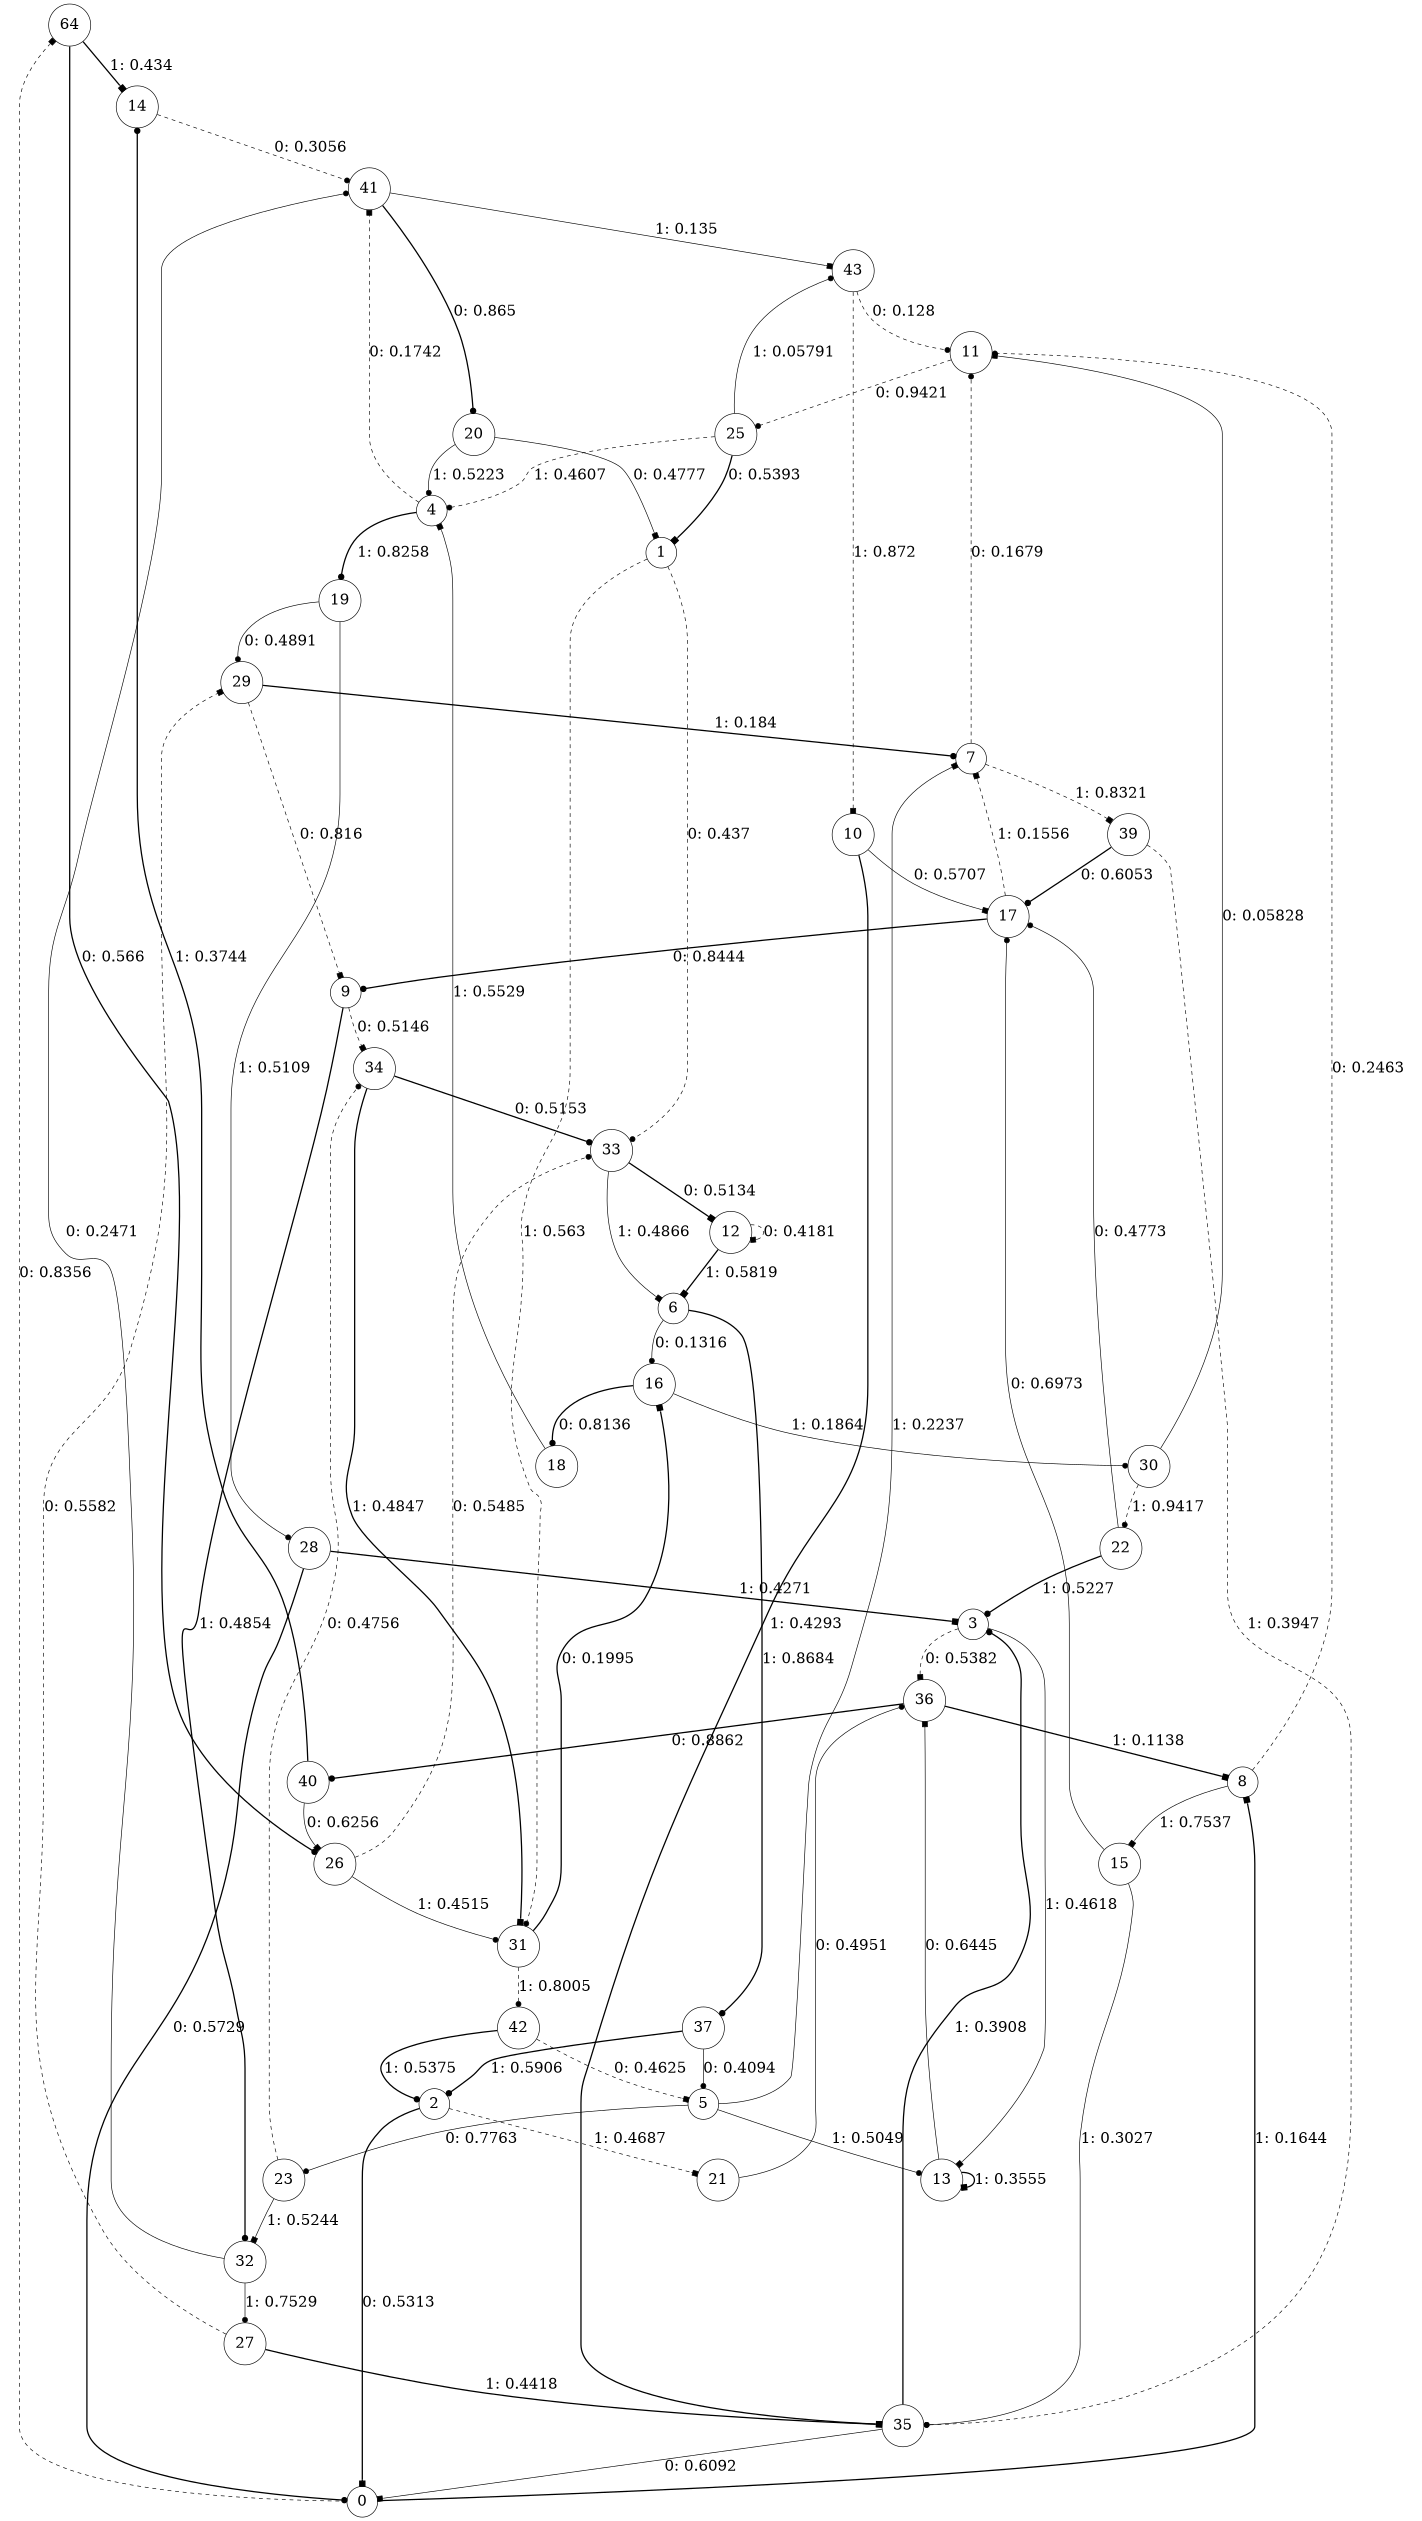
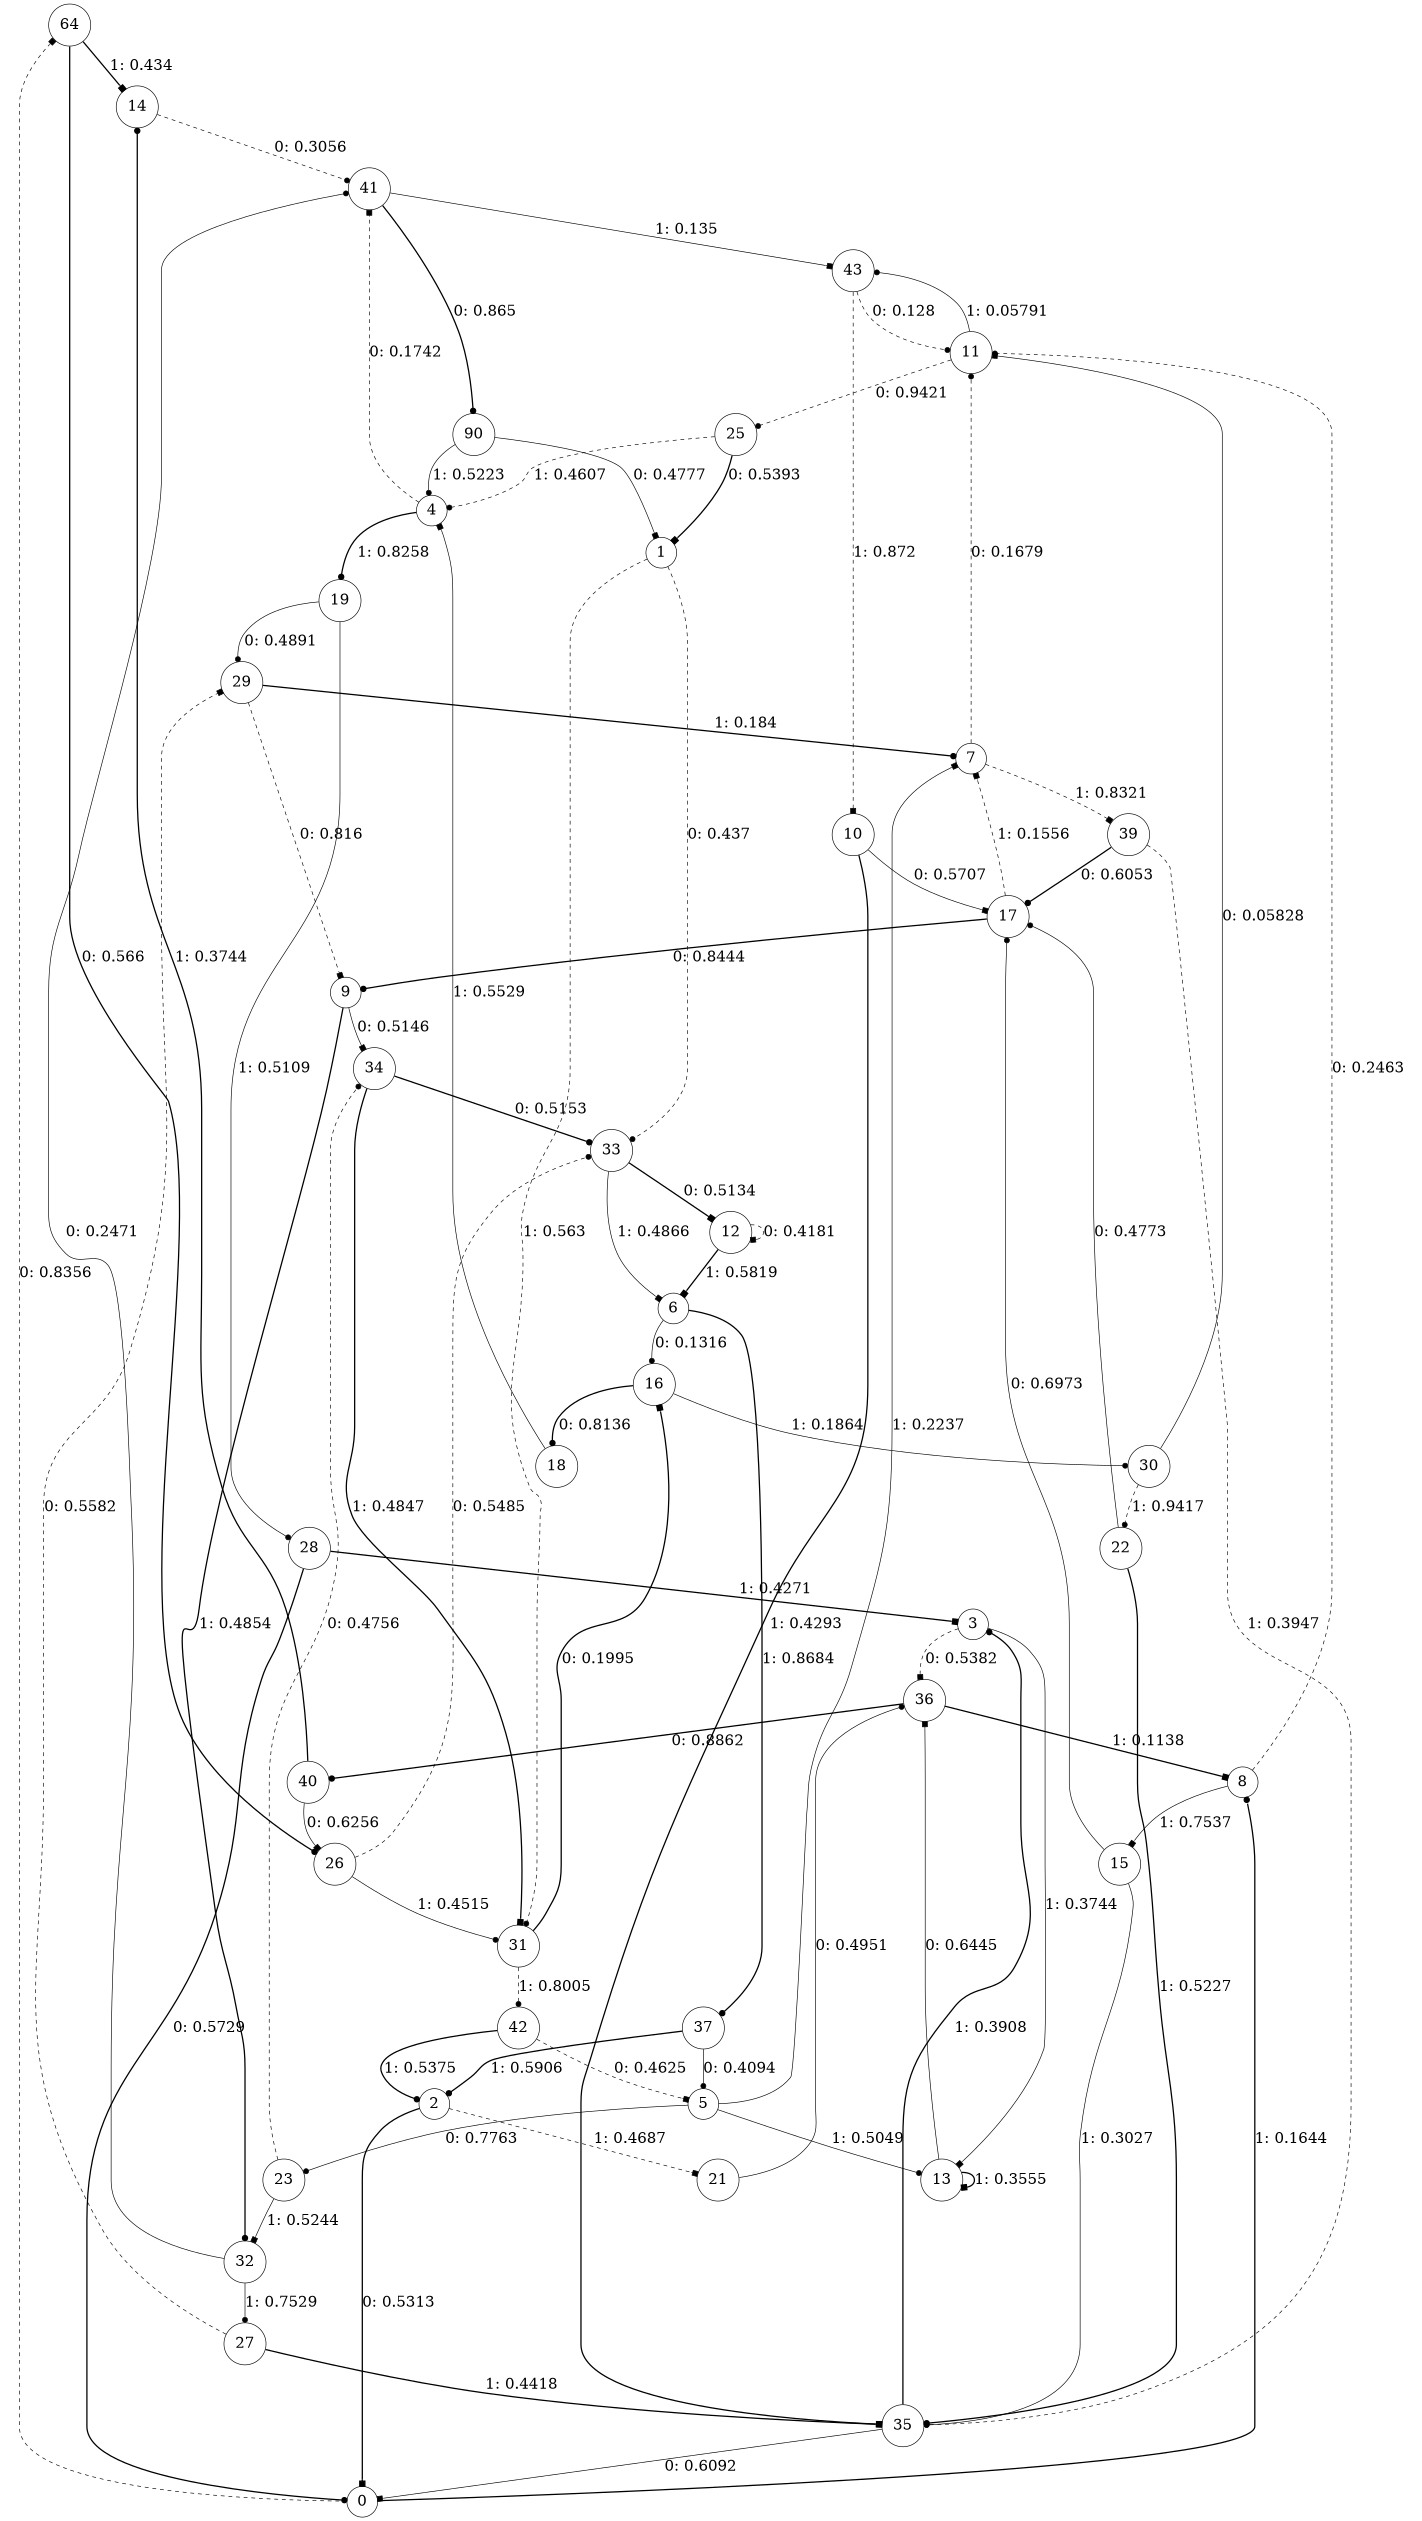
(755, 328) -> (935, 288)
(474, 435) -> (474, 435)
(354, 1026) -> (354, 1026)
(1043, 1580) -> (1171, 2090)
(1088, 1905) -> (1088, 1905)
(1130, 2457) -> (1130, 2457)
